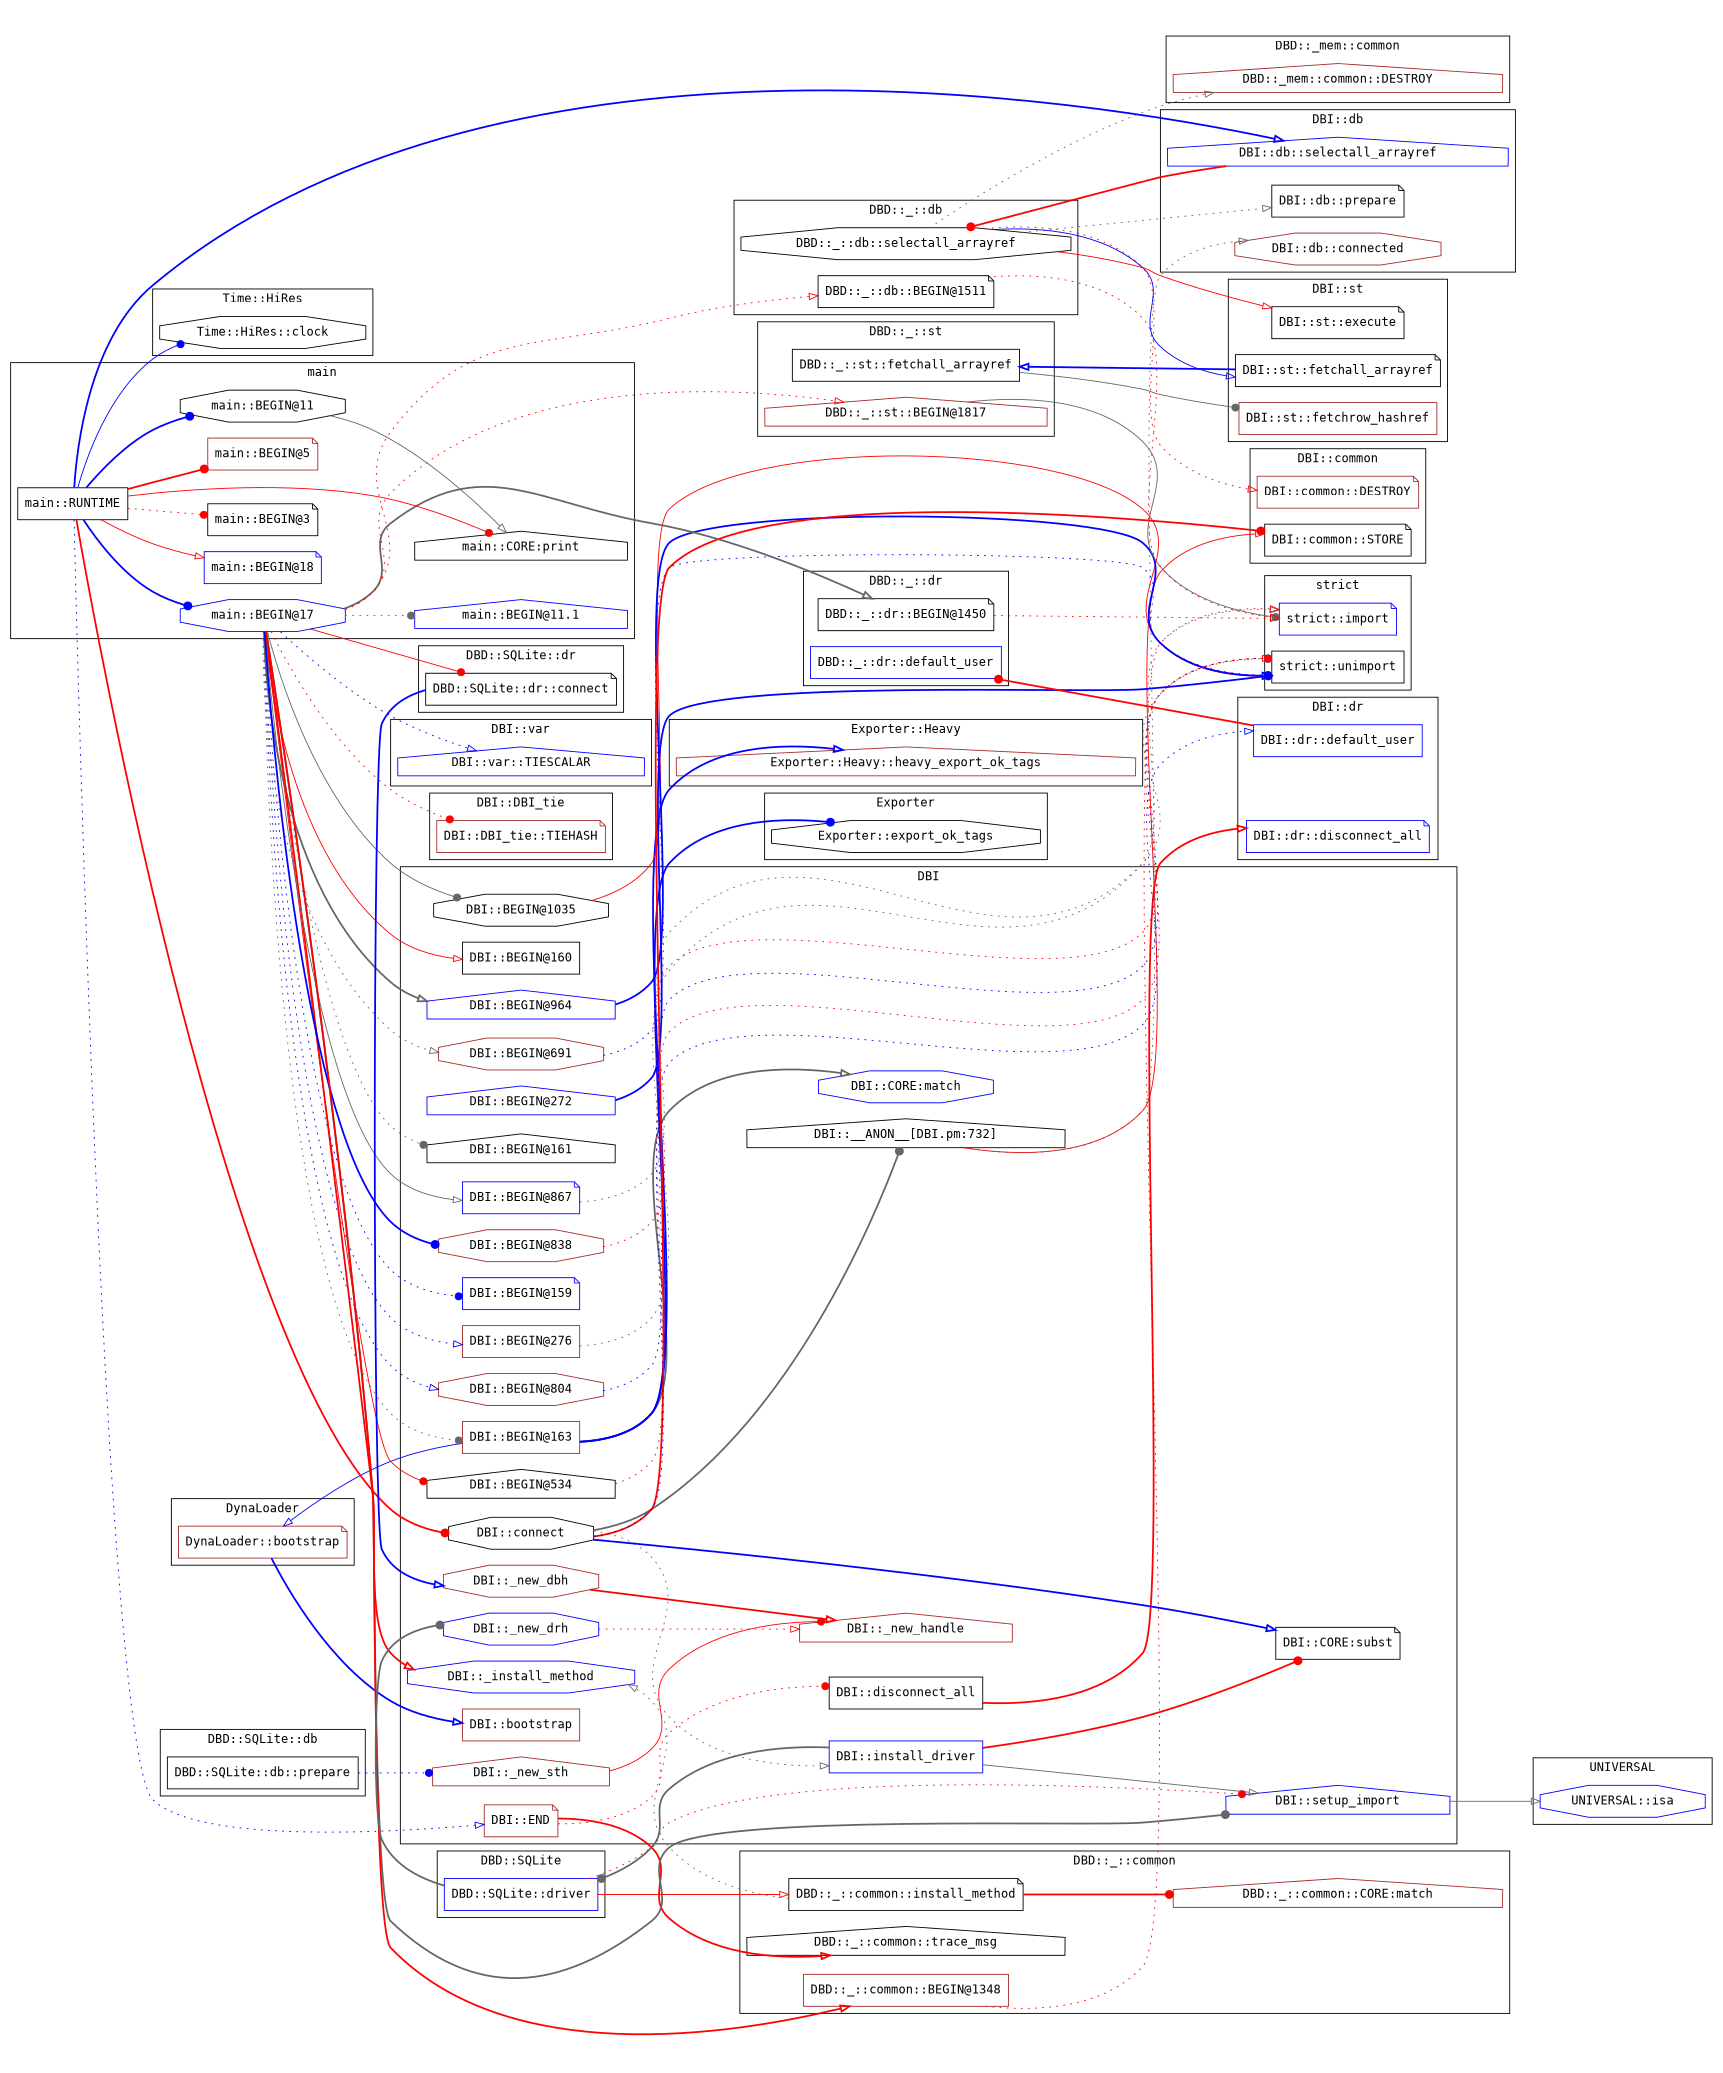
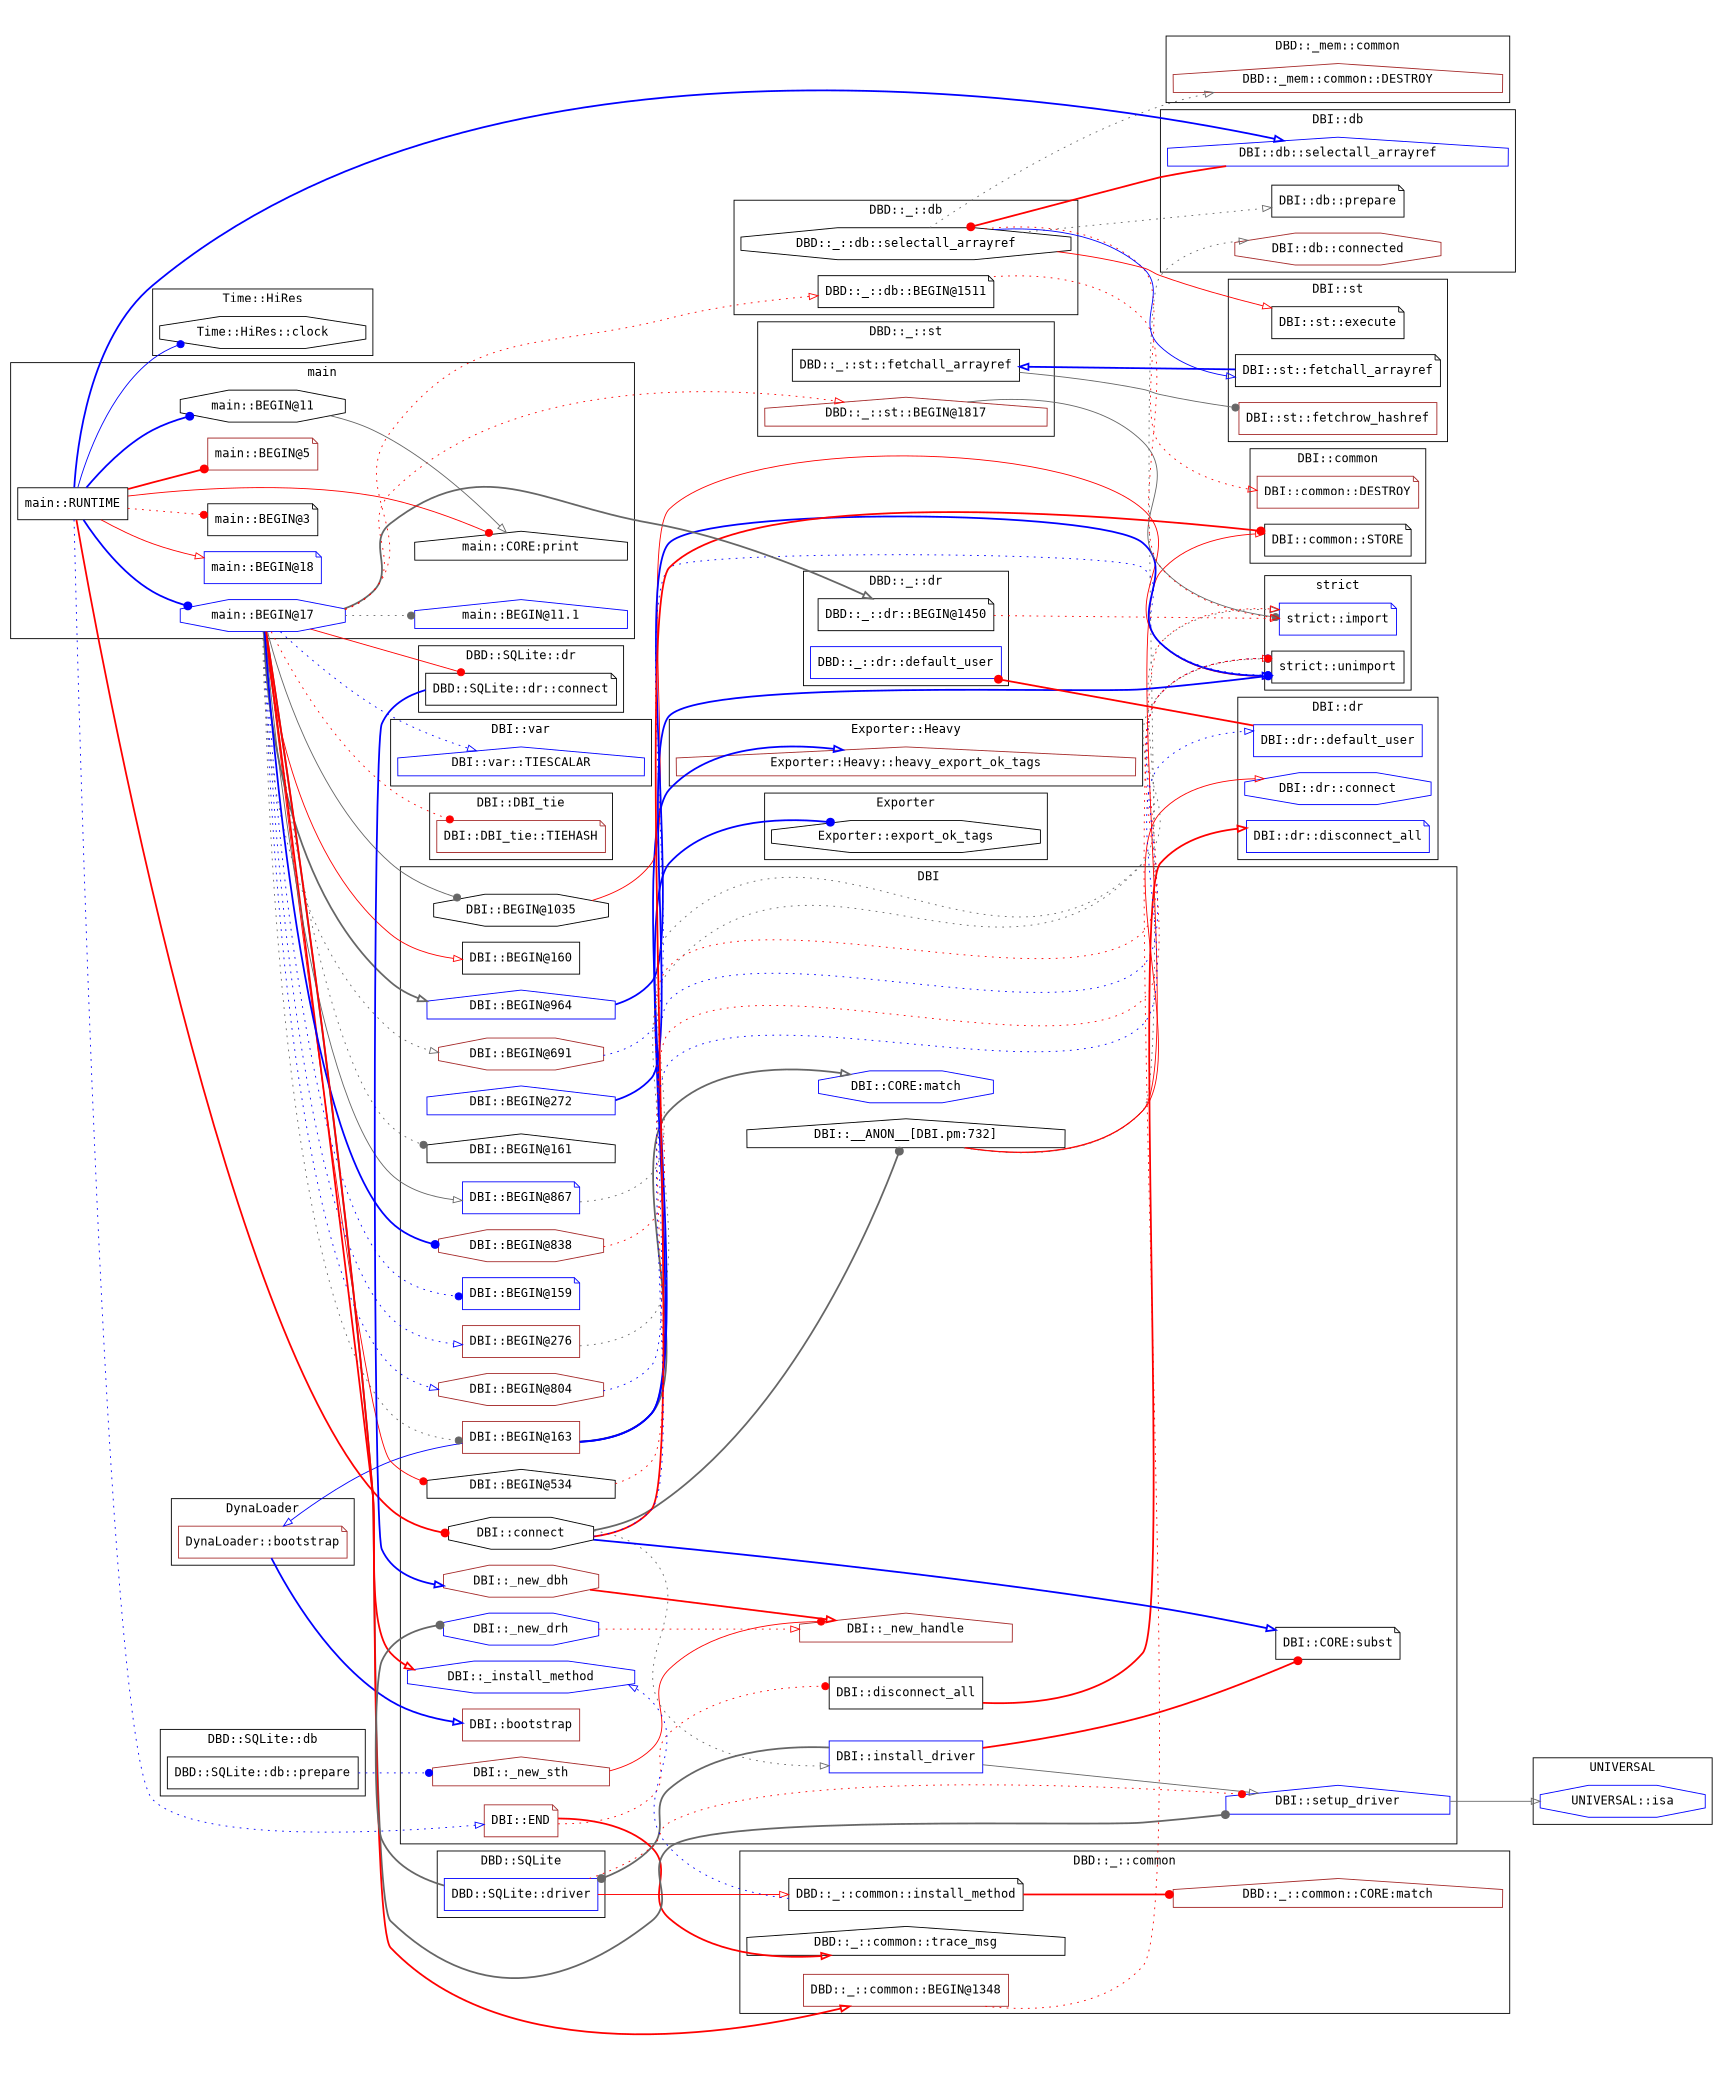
none -> (1338, 789)
(1338, 1801) -> (1338, 1801)
(654, 1807) -> (654, 1807)
